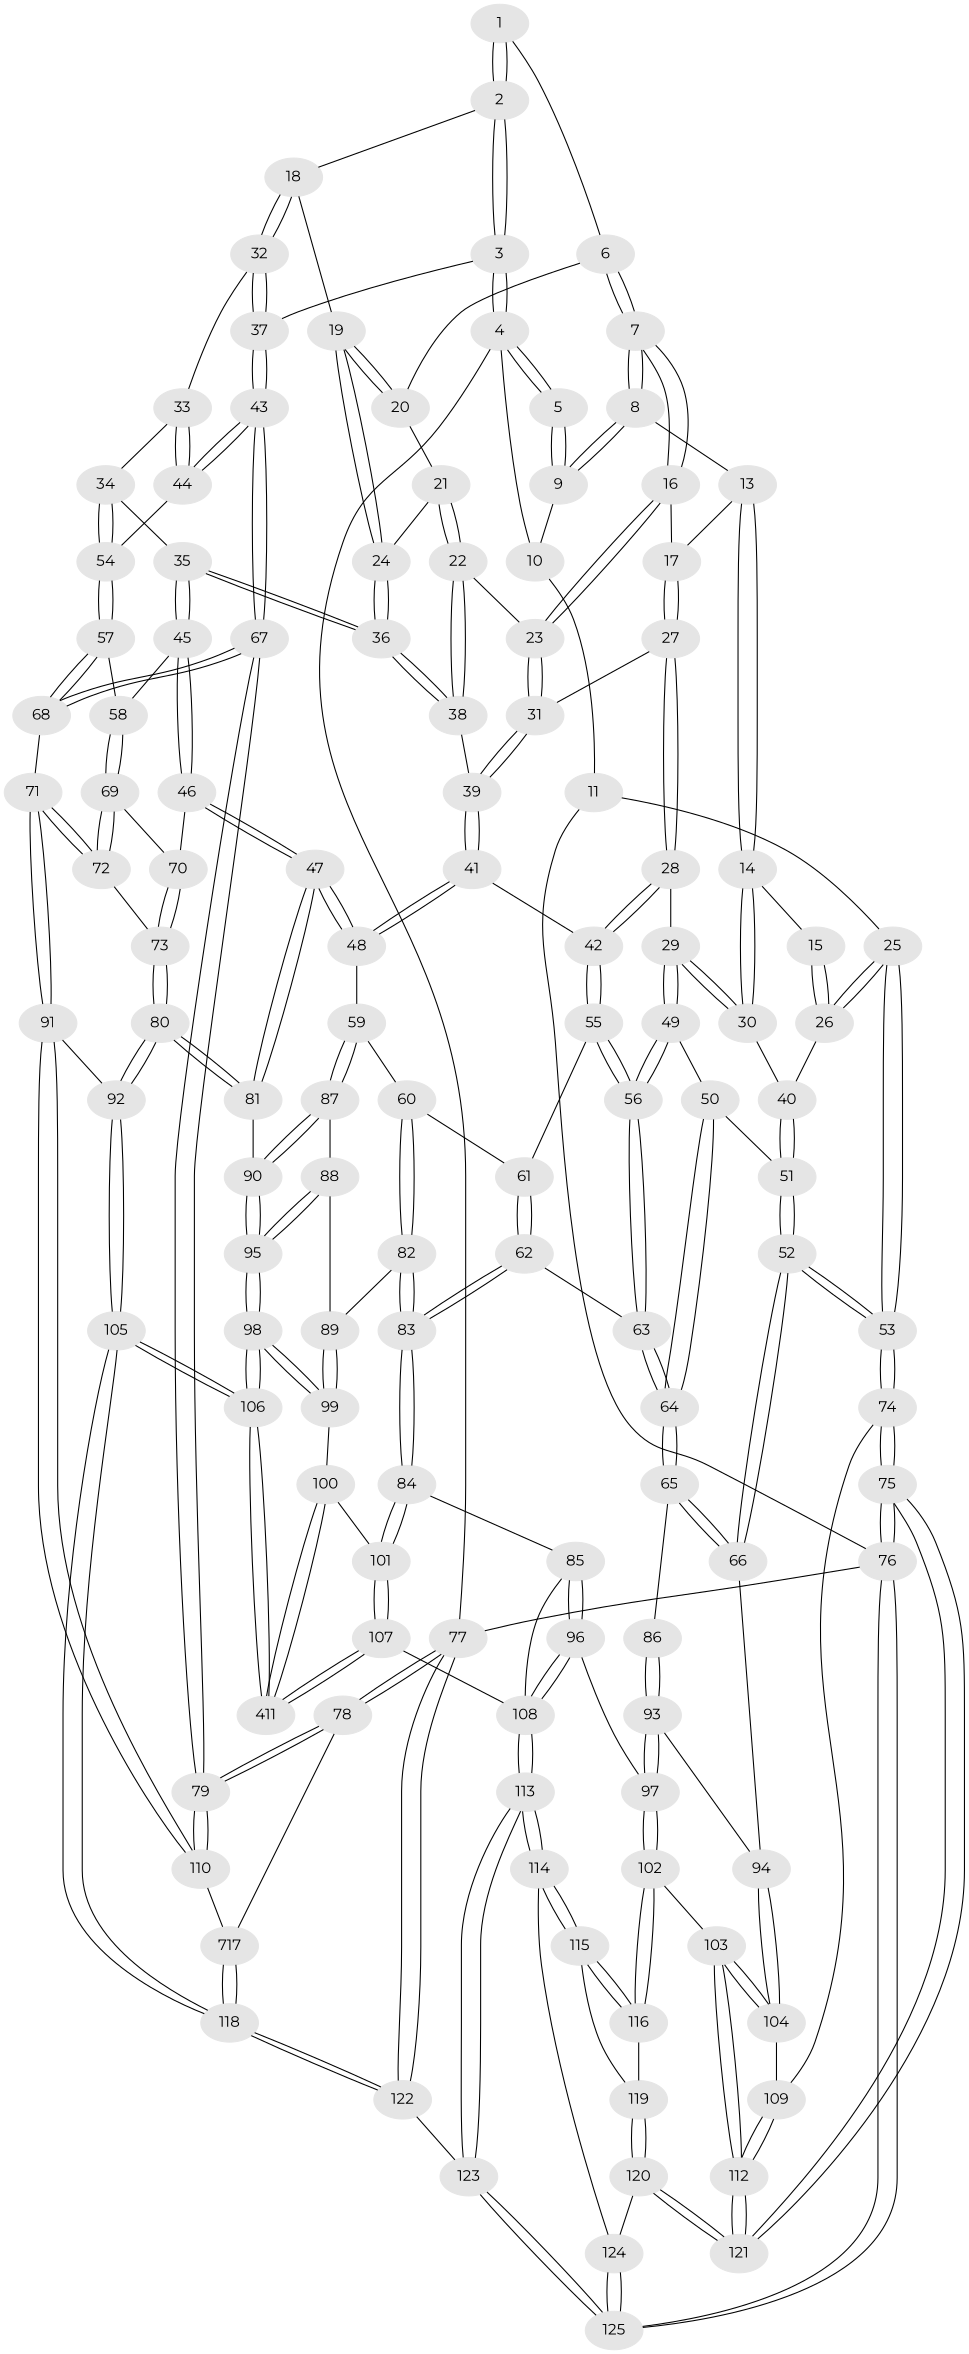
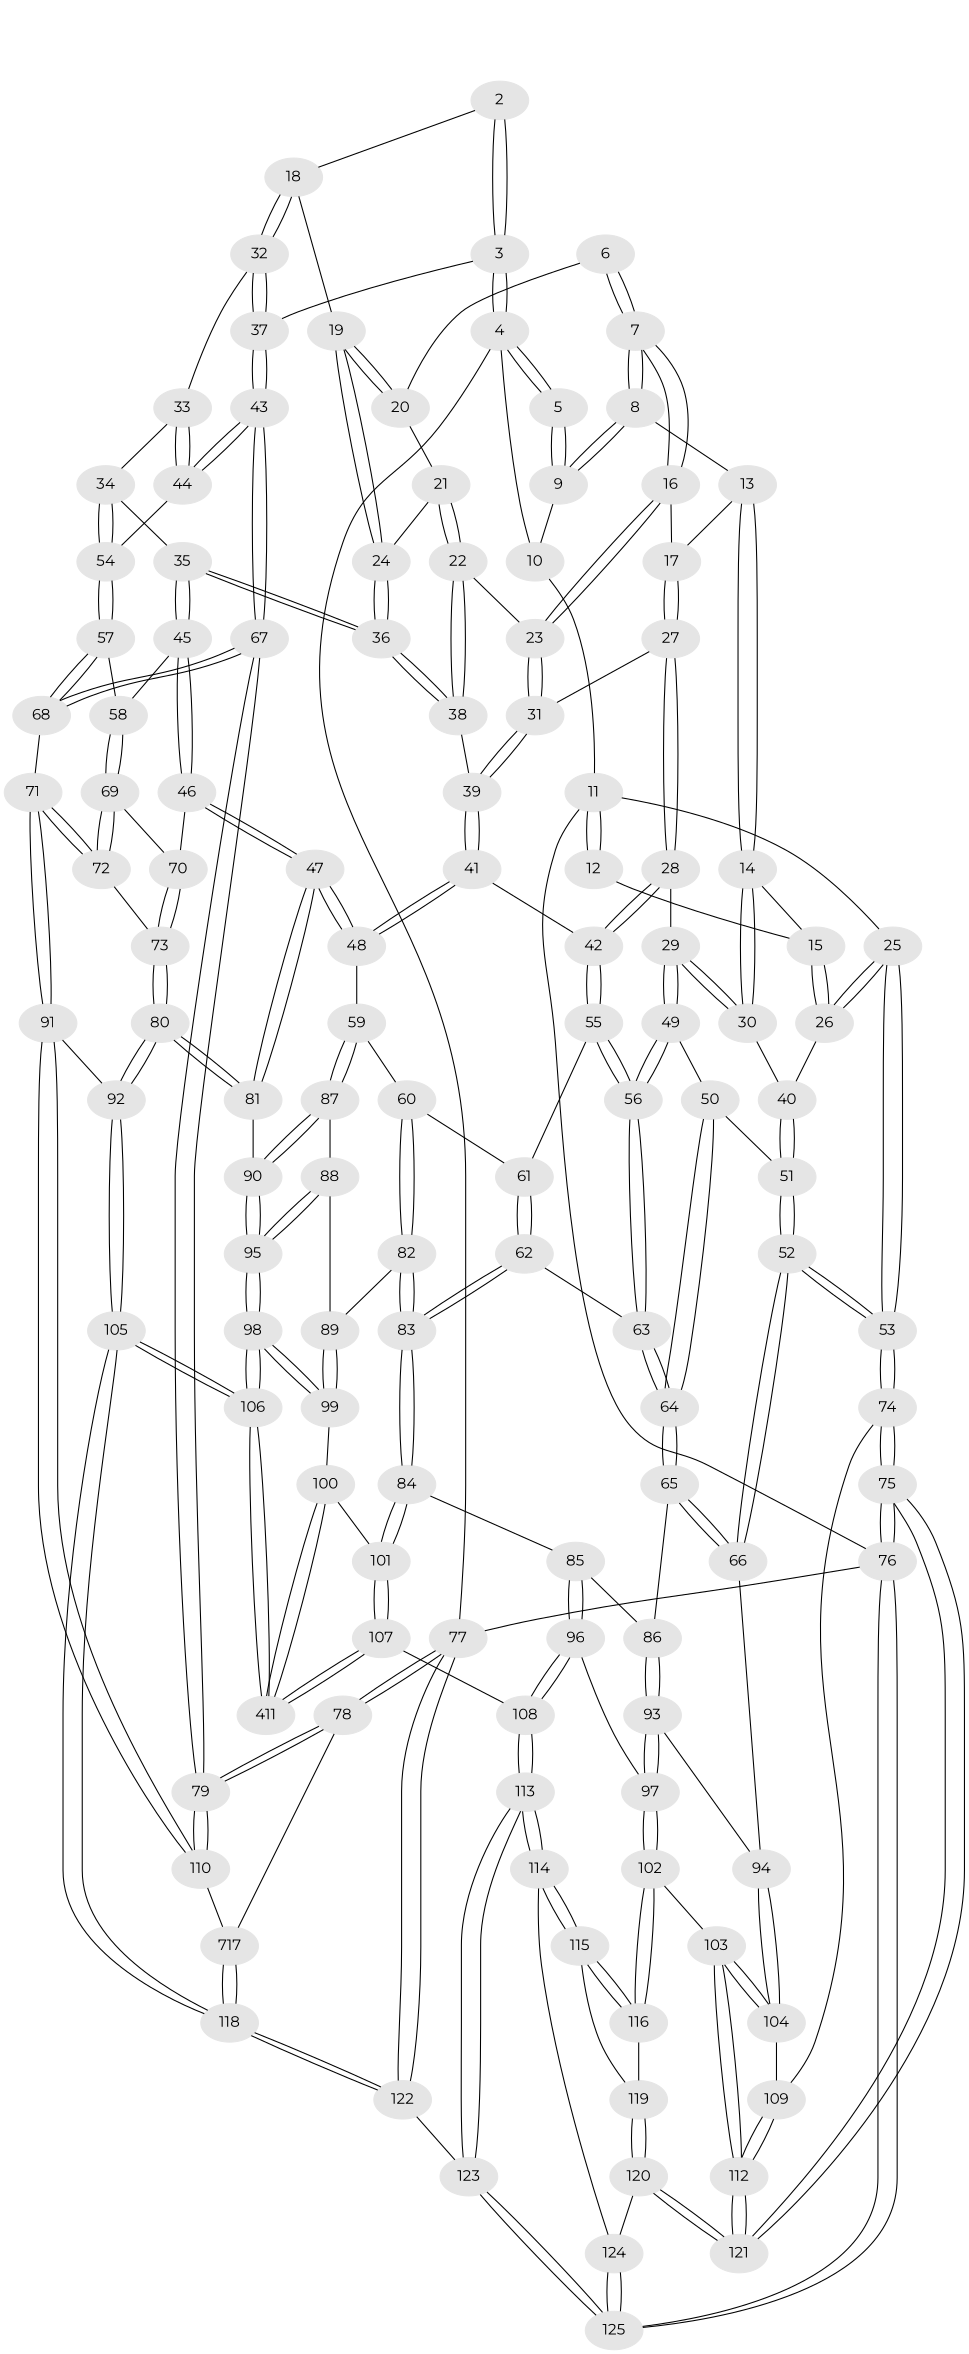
(500, 23) -> none
none -> (594, 869)
(533, 1634) -> (613, 1599)
